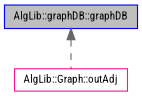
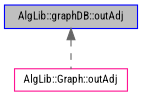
(71, 17) -> (71, 17)
